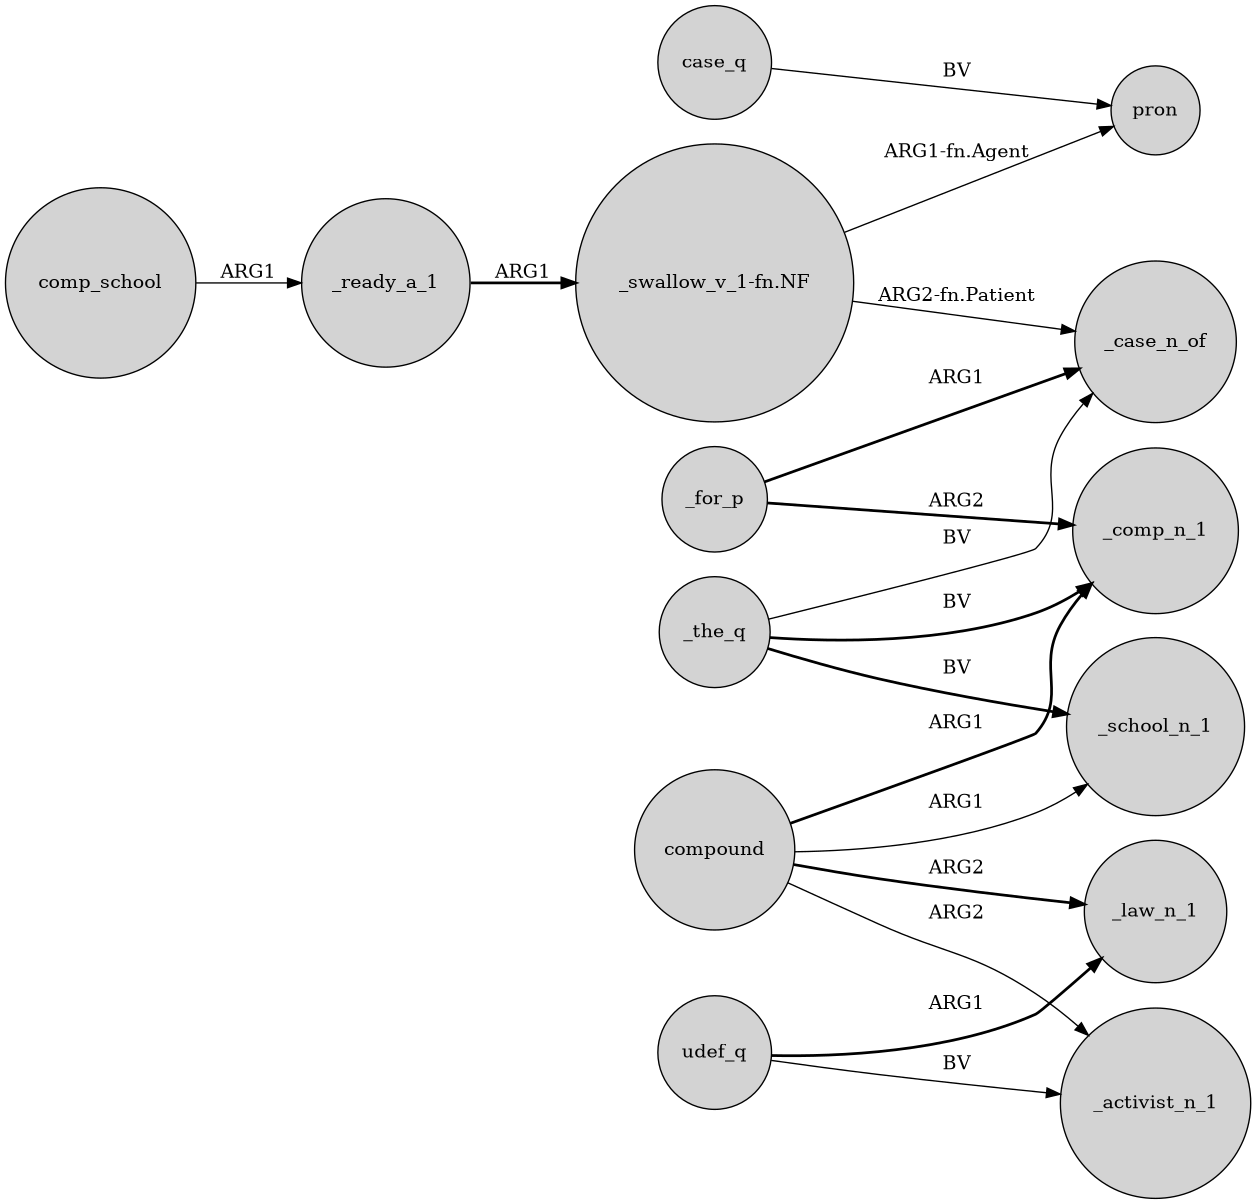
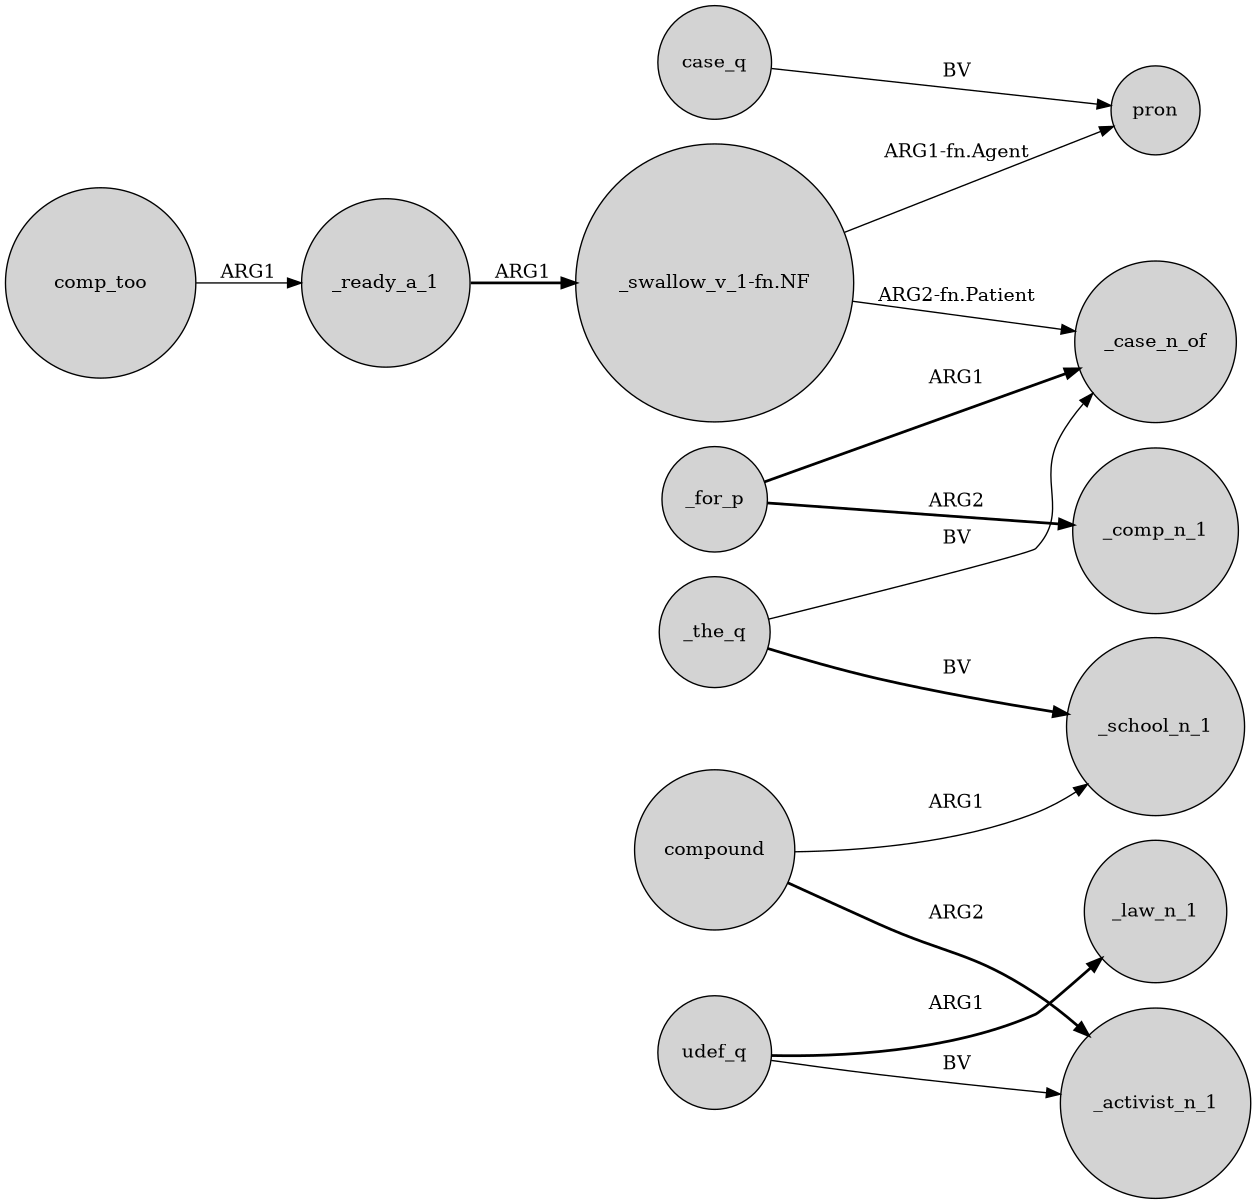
(101, 283) -> (101, 283)
(929, 636) -> none
(985, 753) -> none
(932, 886) -> none
(937, 947) -> (937, 947)
